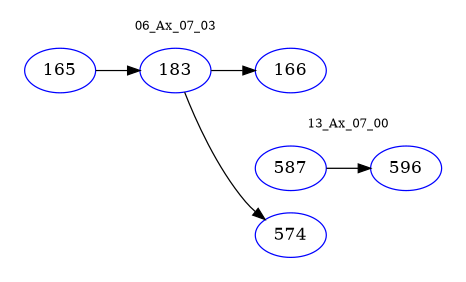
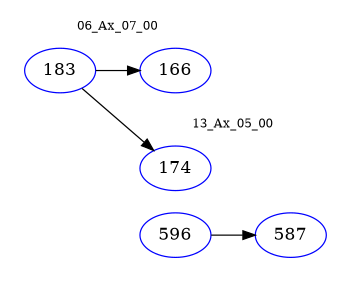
(175, 27) -> (118, 27)
(60, 71) -> none
(348, 124) -> (233, 124)
(342, 168) -> (227, 235)
(291, 235) -> (175, 168)
